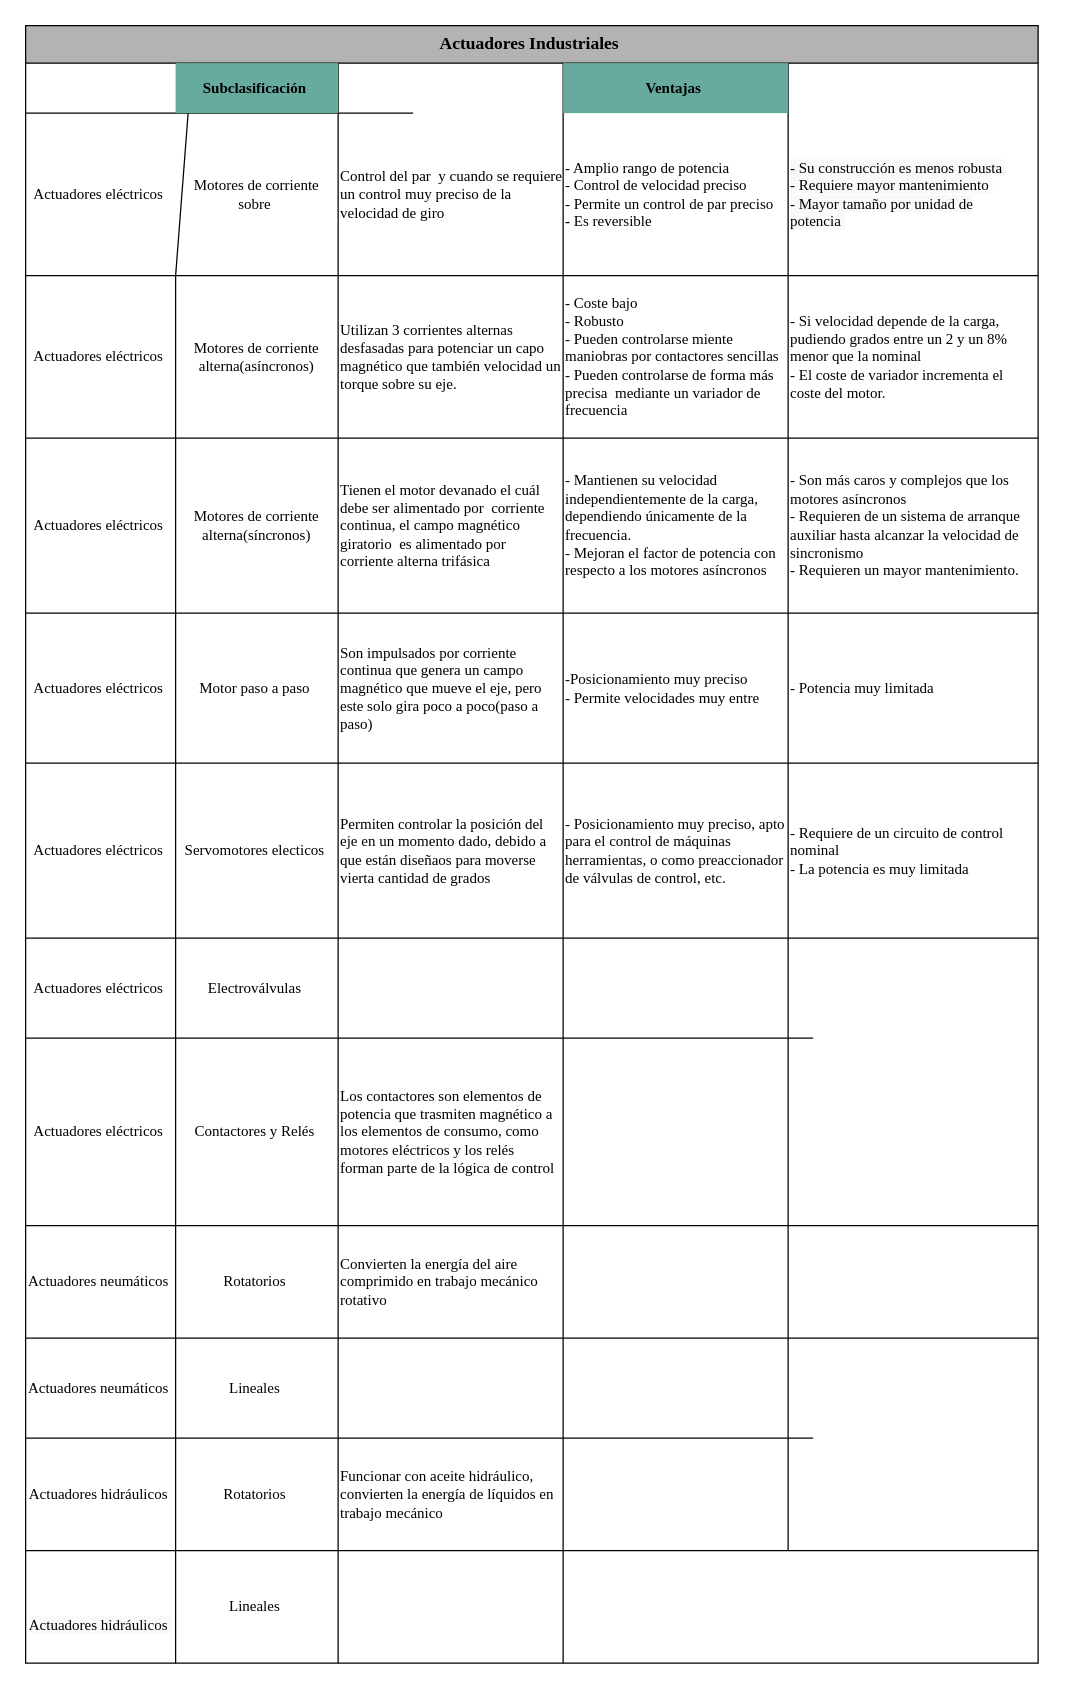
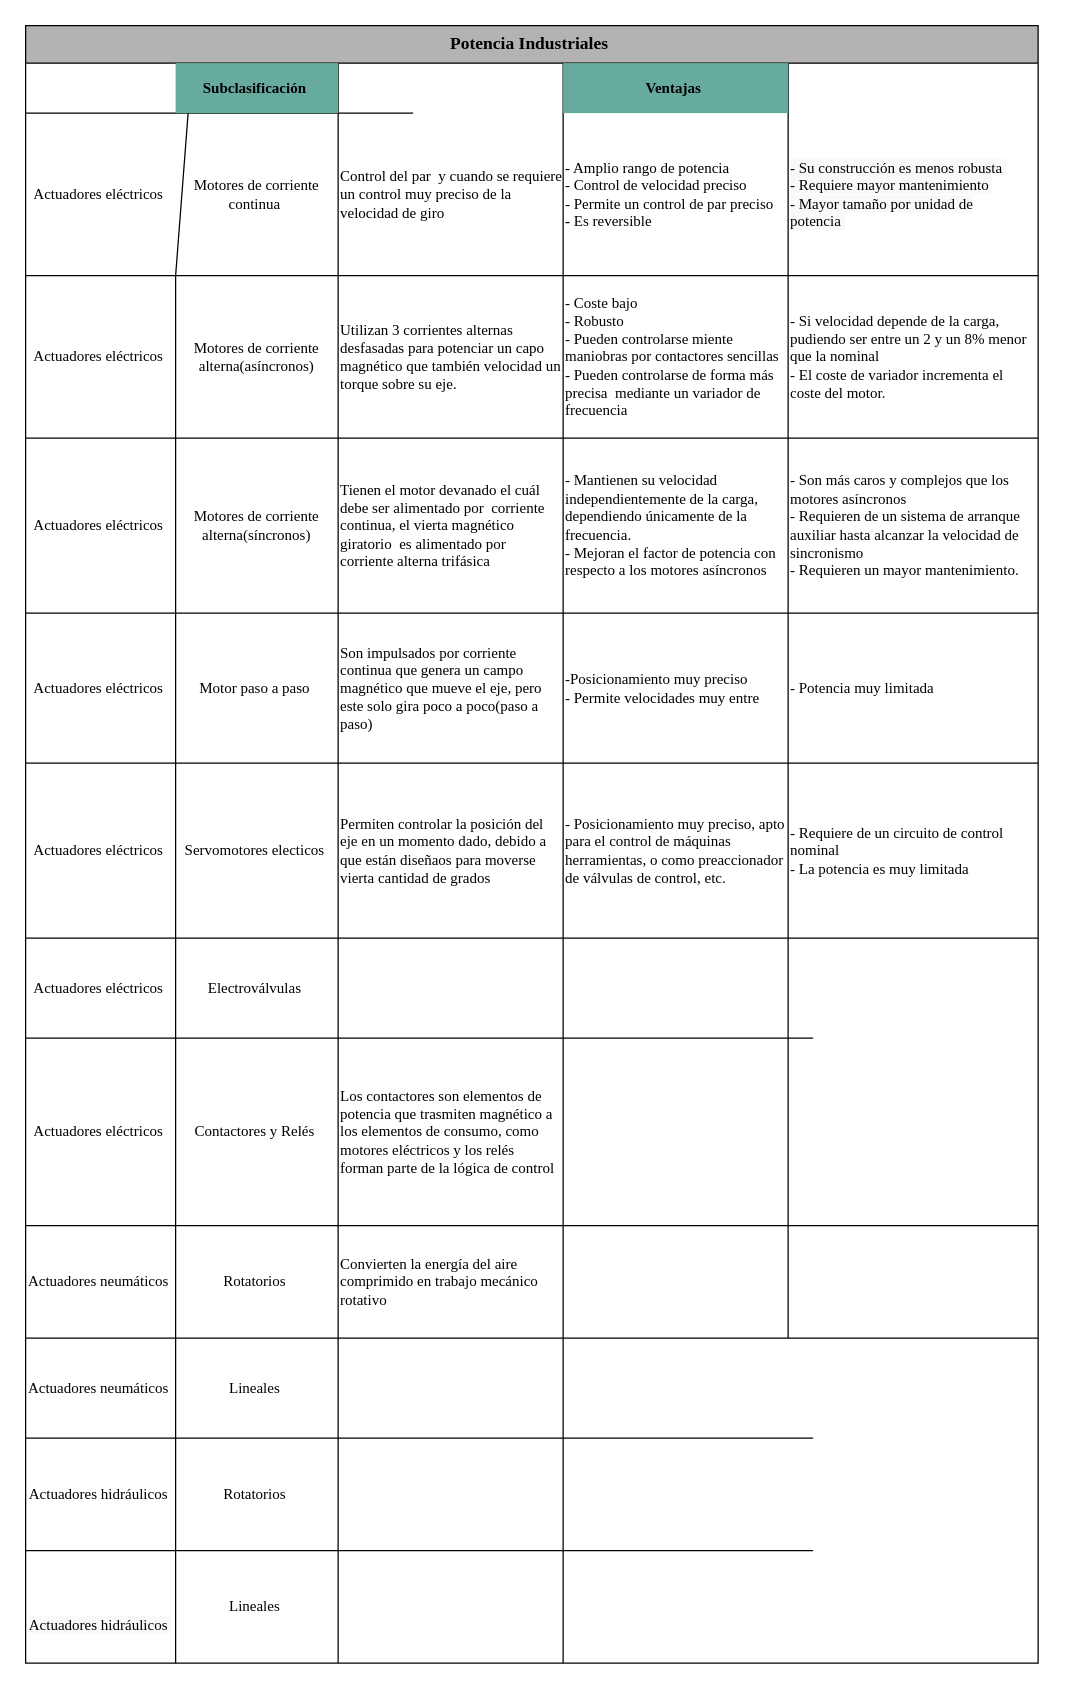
(532, 44) -> (532, 44)
(257, 194) -> (257, 194)
(914, 357) -> (914, 357)
(452, 526) -> (452, 526)
(451, 1494) -> none
